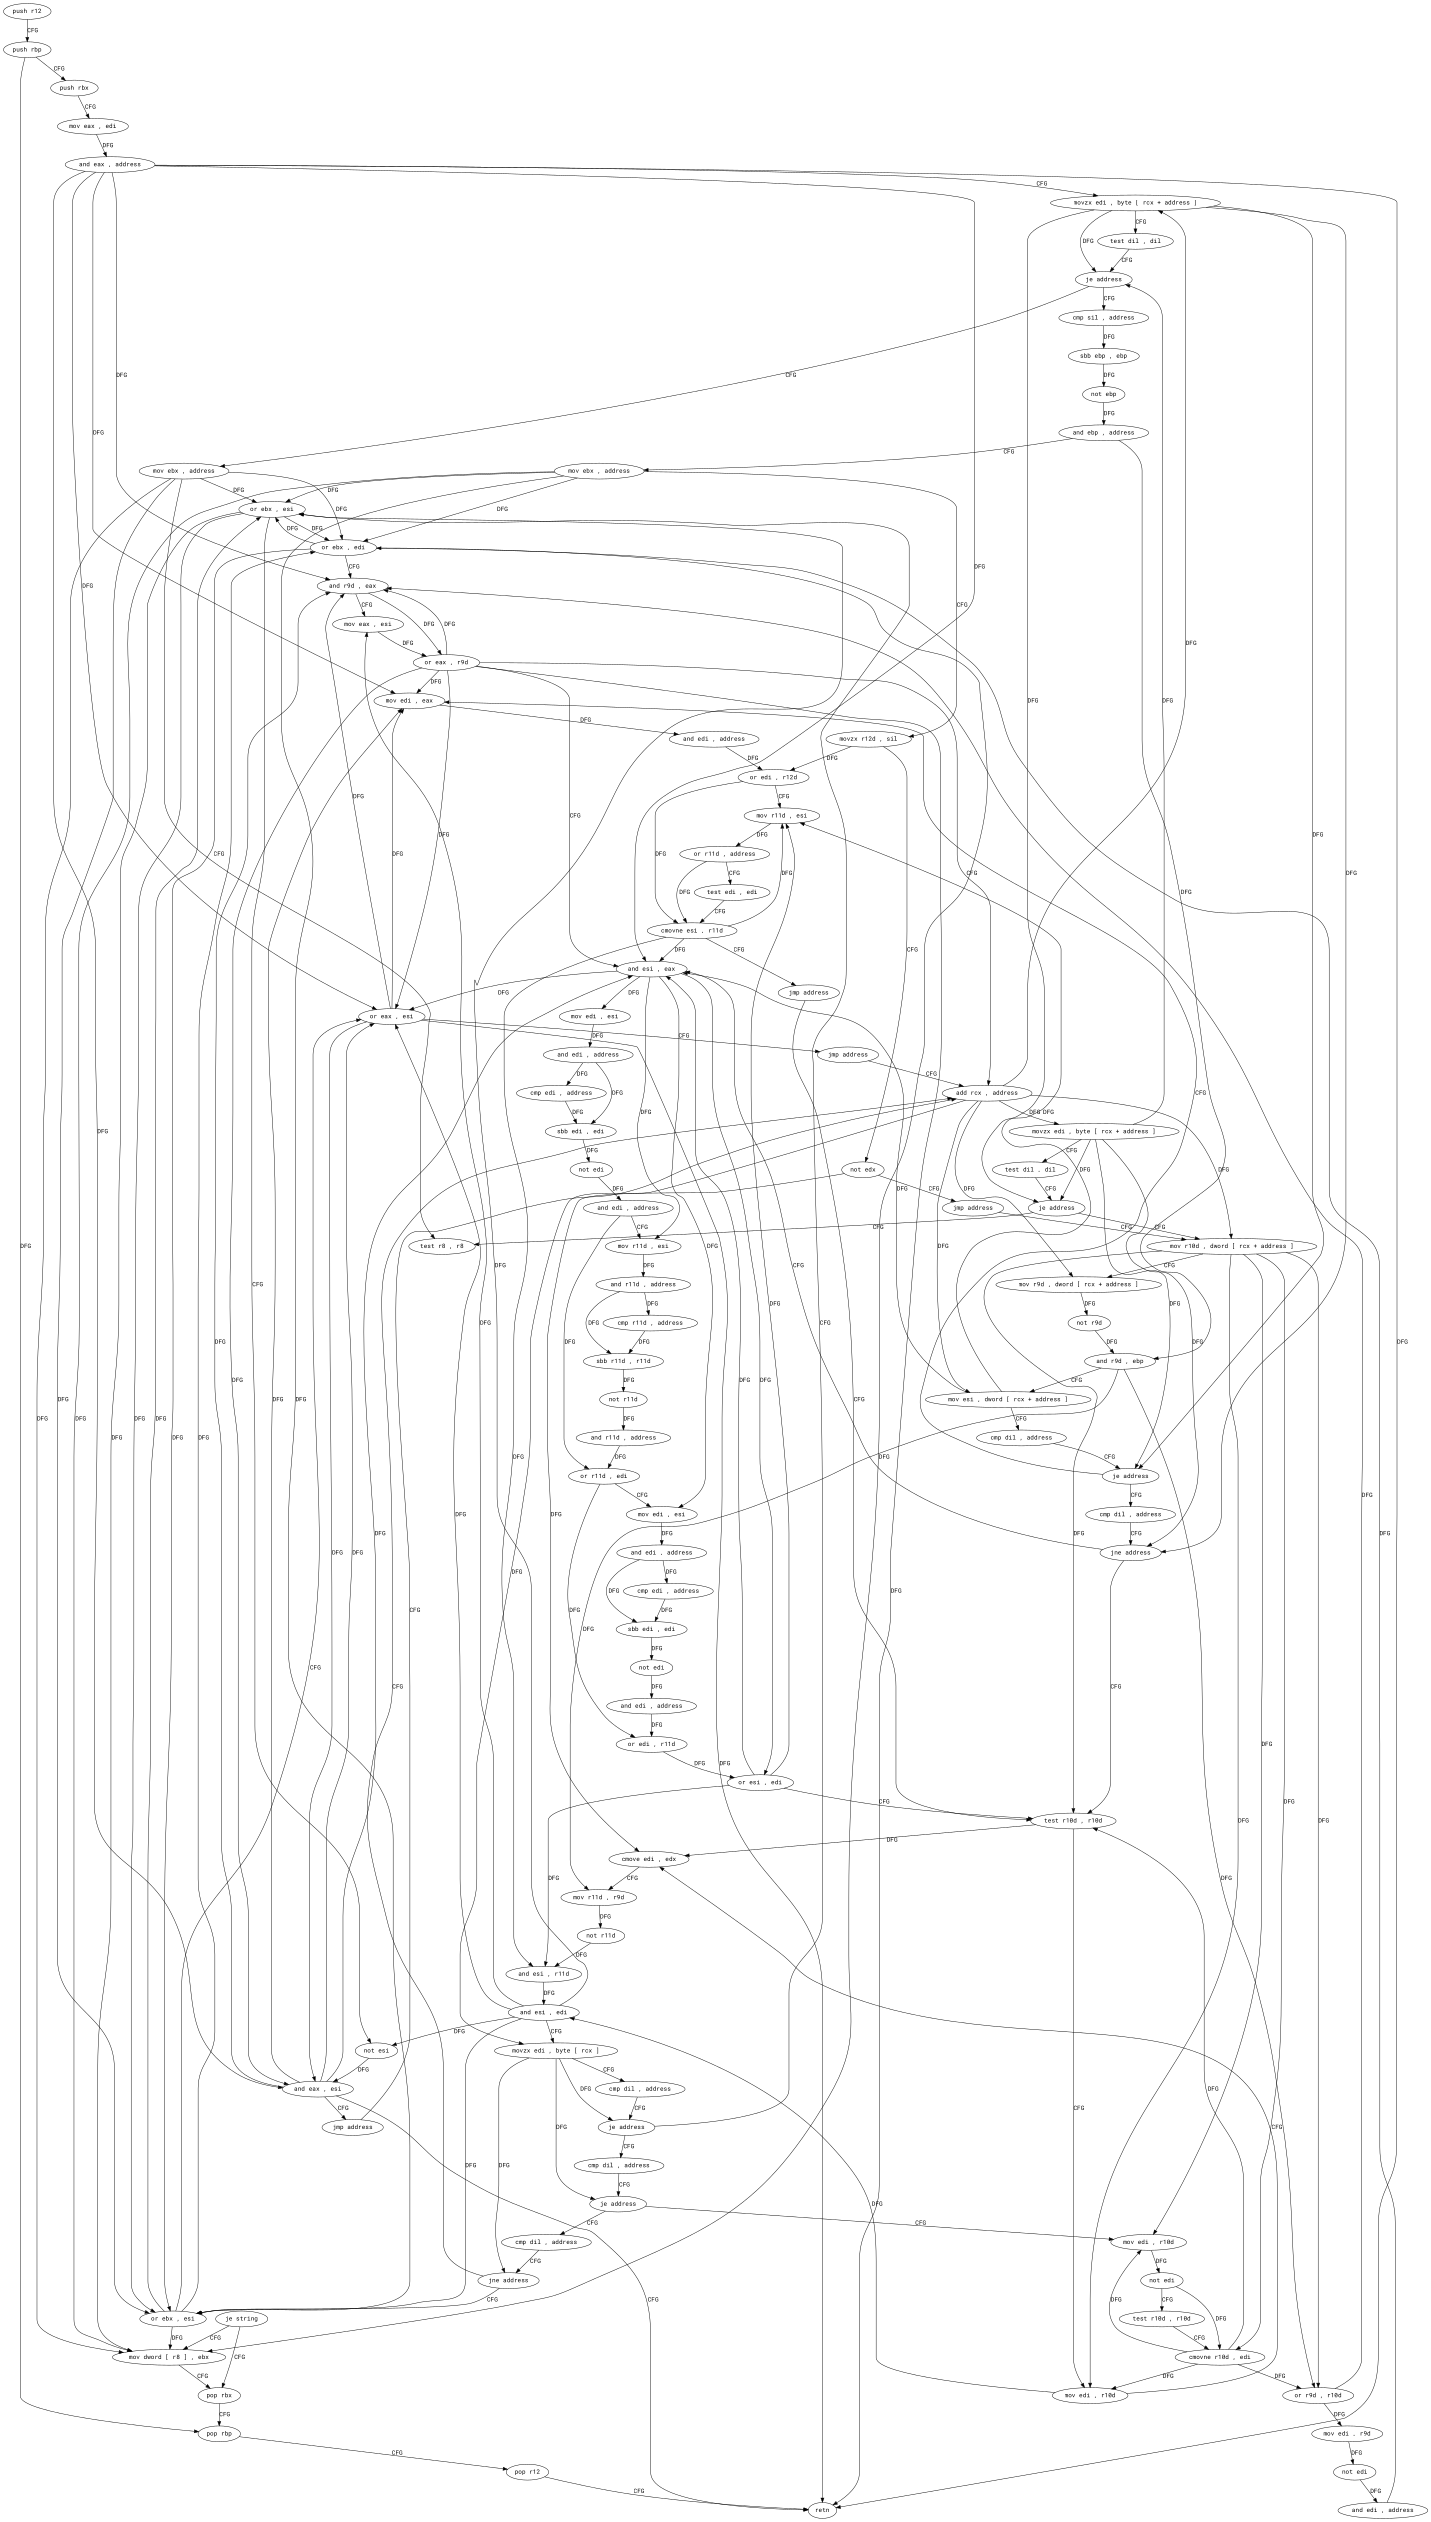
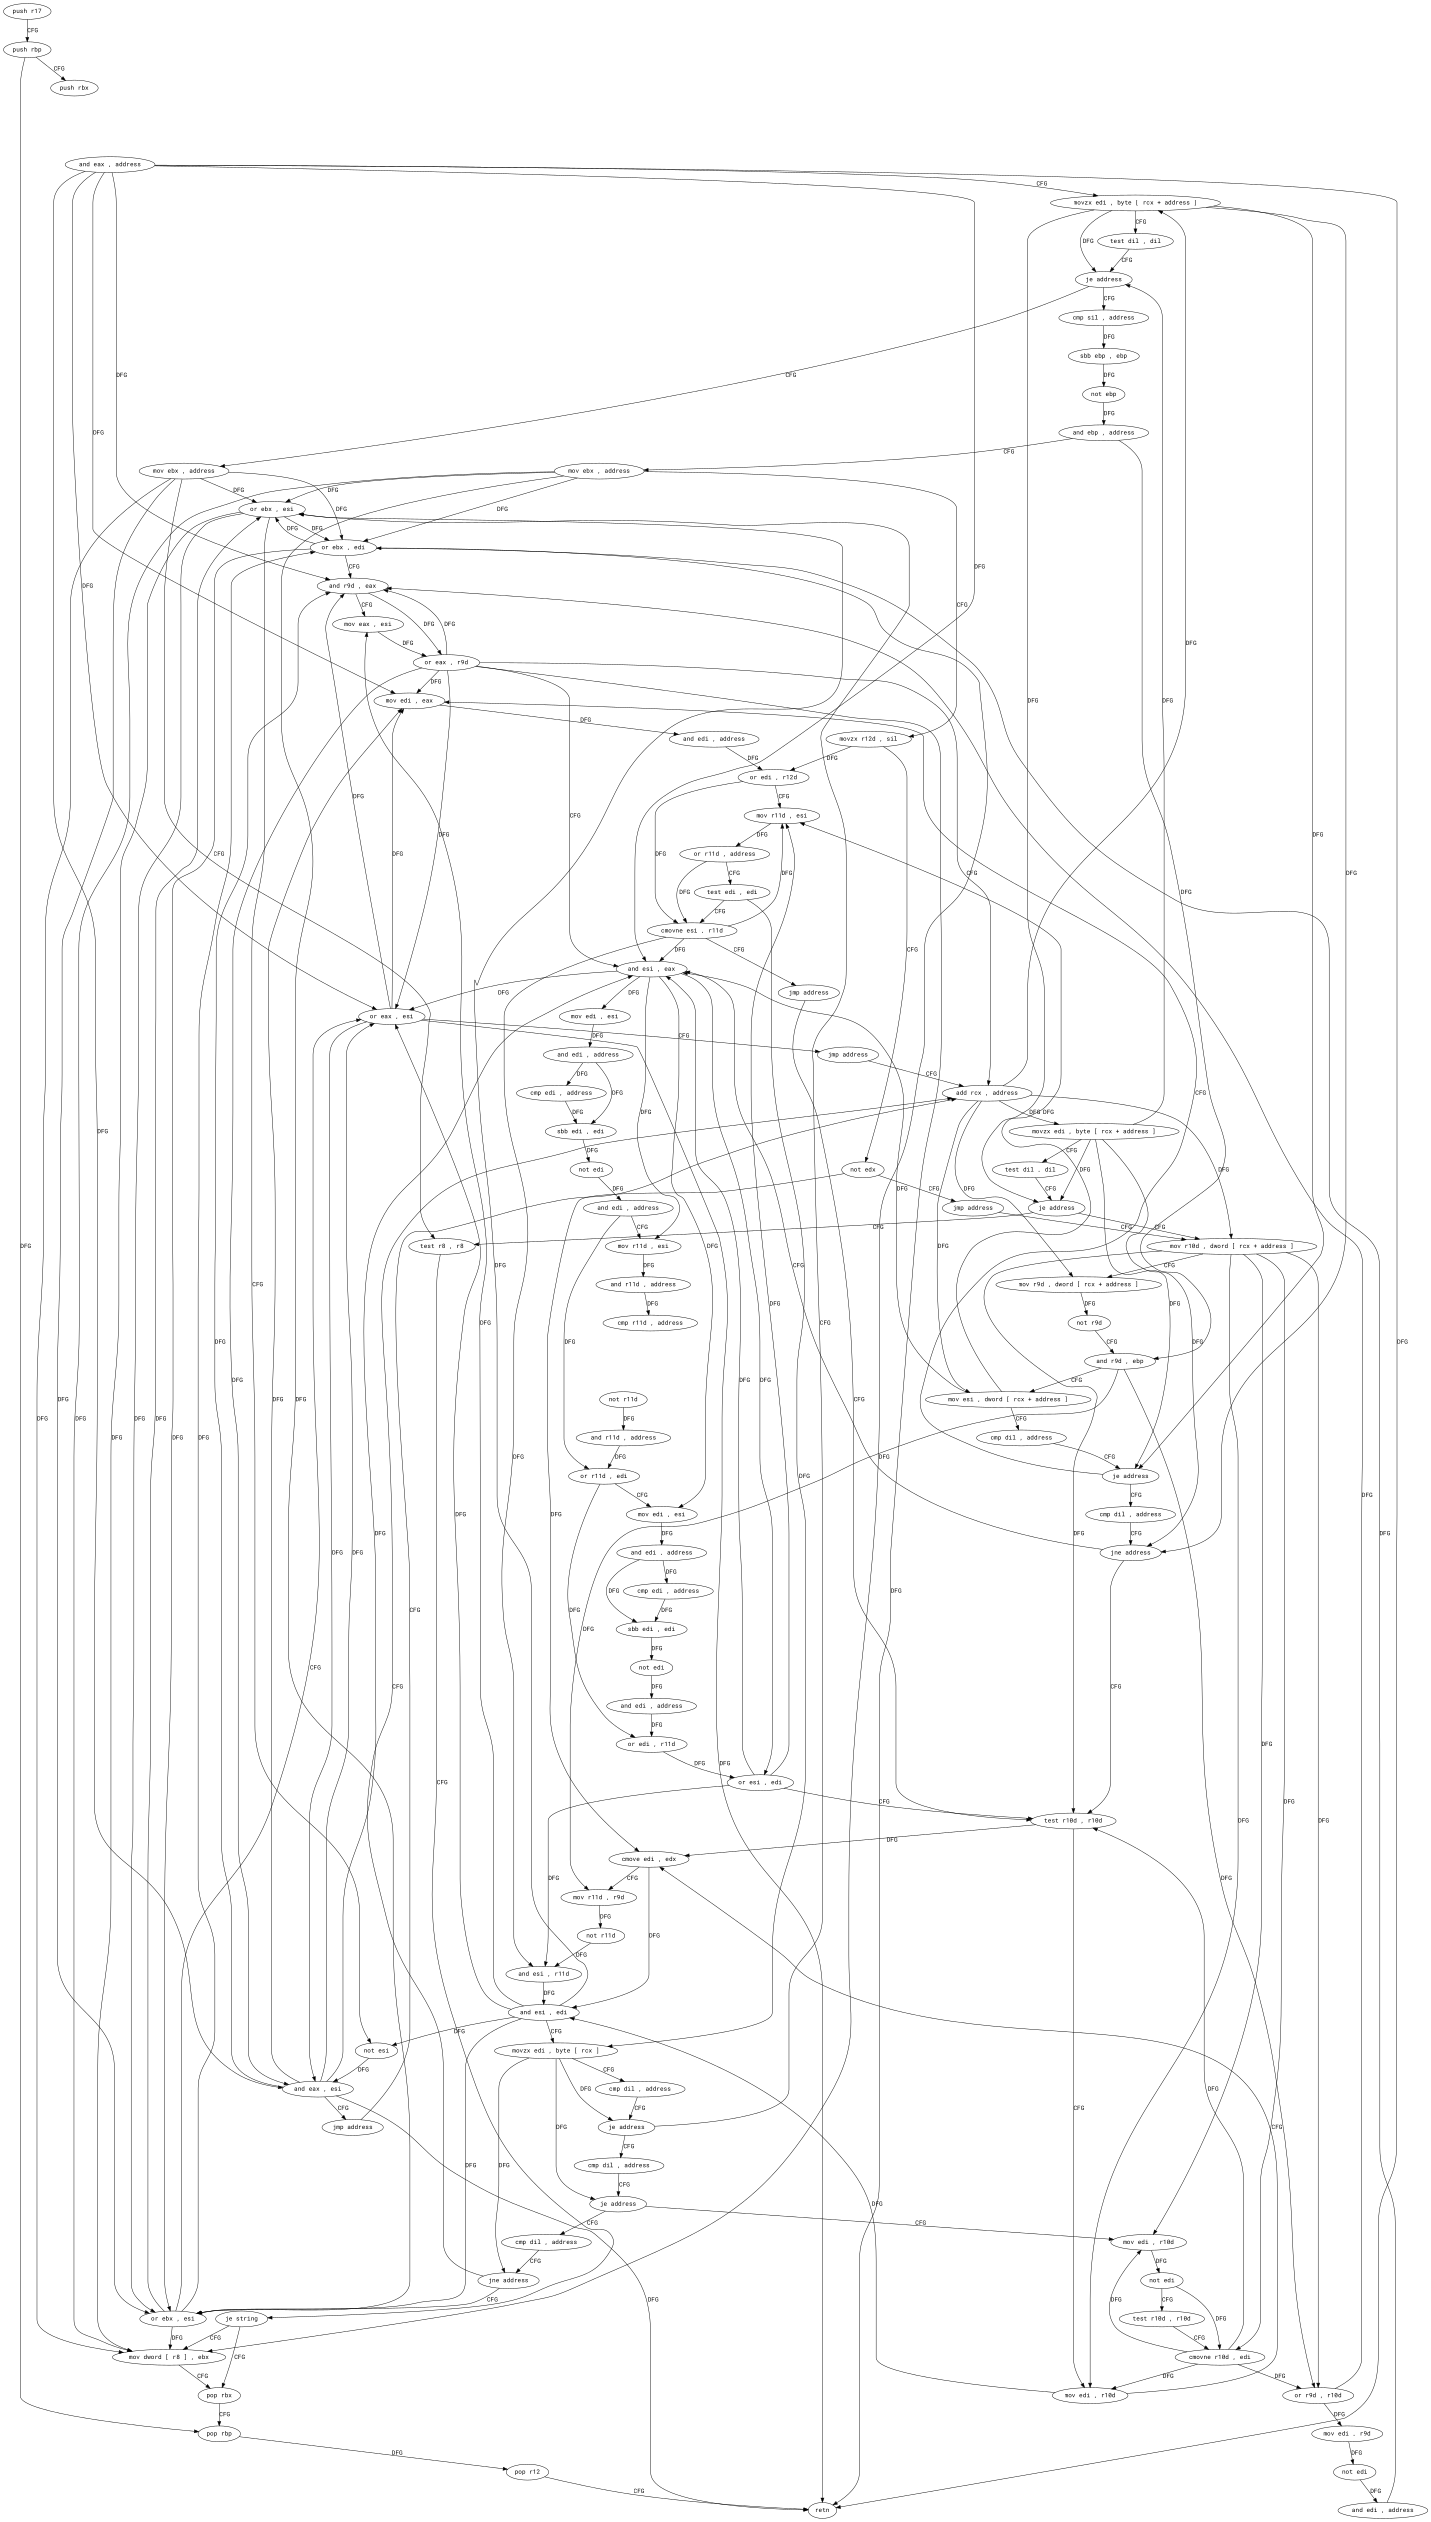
(27, 11) -> (27, 11)
(93, 126) -> none
(1112, 1342) -> (1112, 1342)
(623, 1361) -> none
(530, 1437) -> (806, 1534)
none -> (649, 1962)
none -> (439, 1963)
(653, 2300) -> (653, 2300)
(397, 2453) -> (397, 2453)
